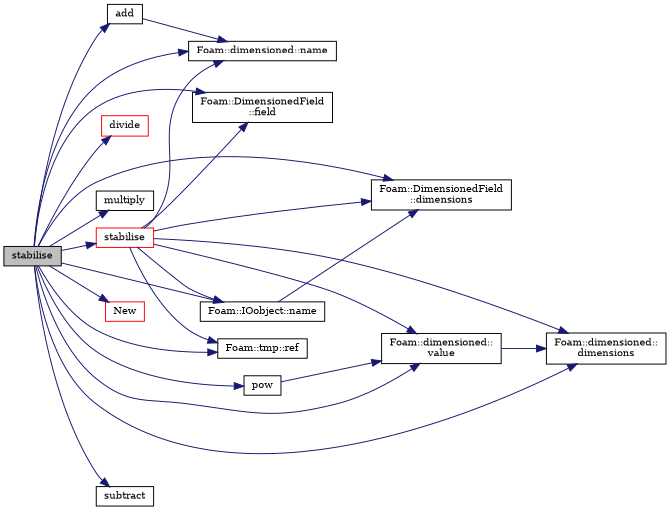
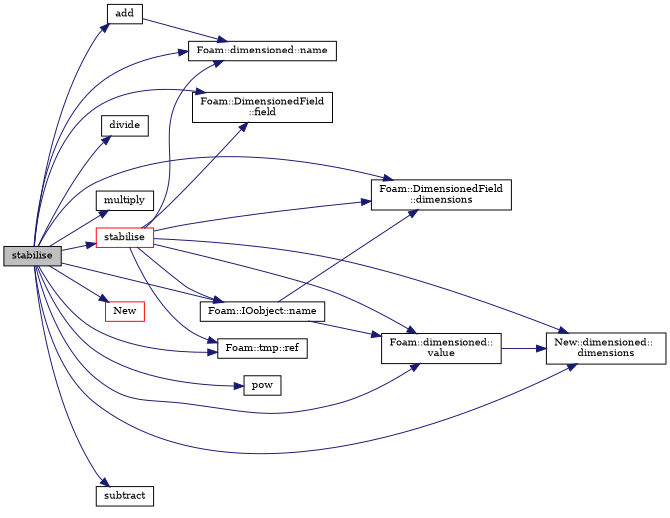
(125, 126) -> (125, 126)
(606, 349) -> (606, 349)
(327, 372) -> (340, 328)
